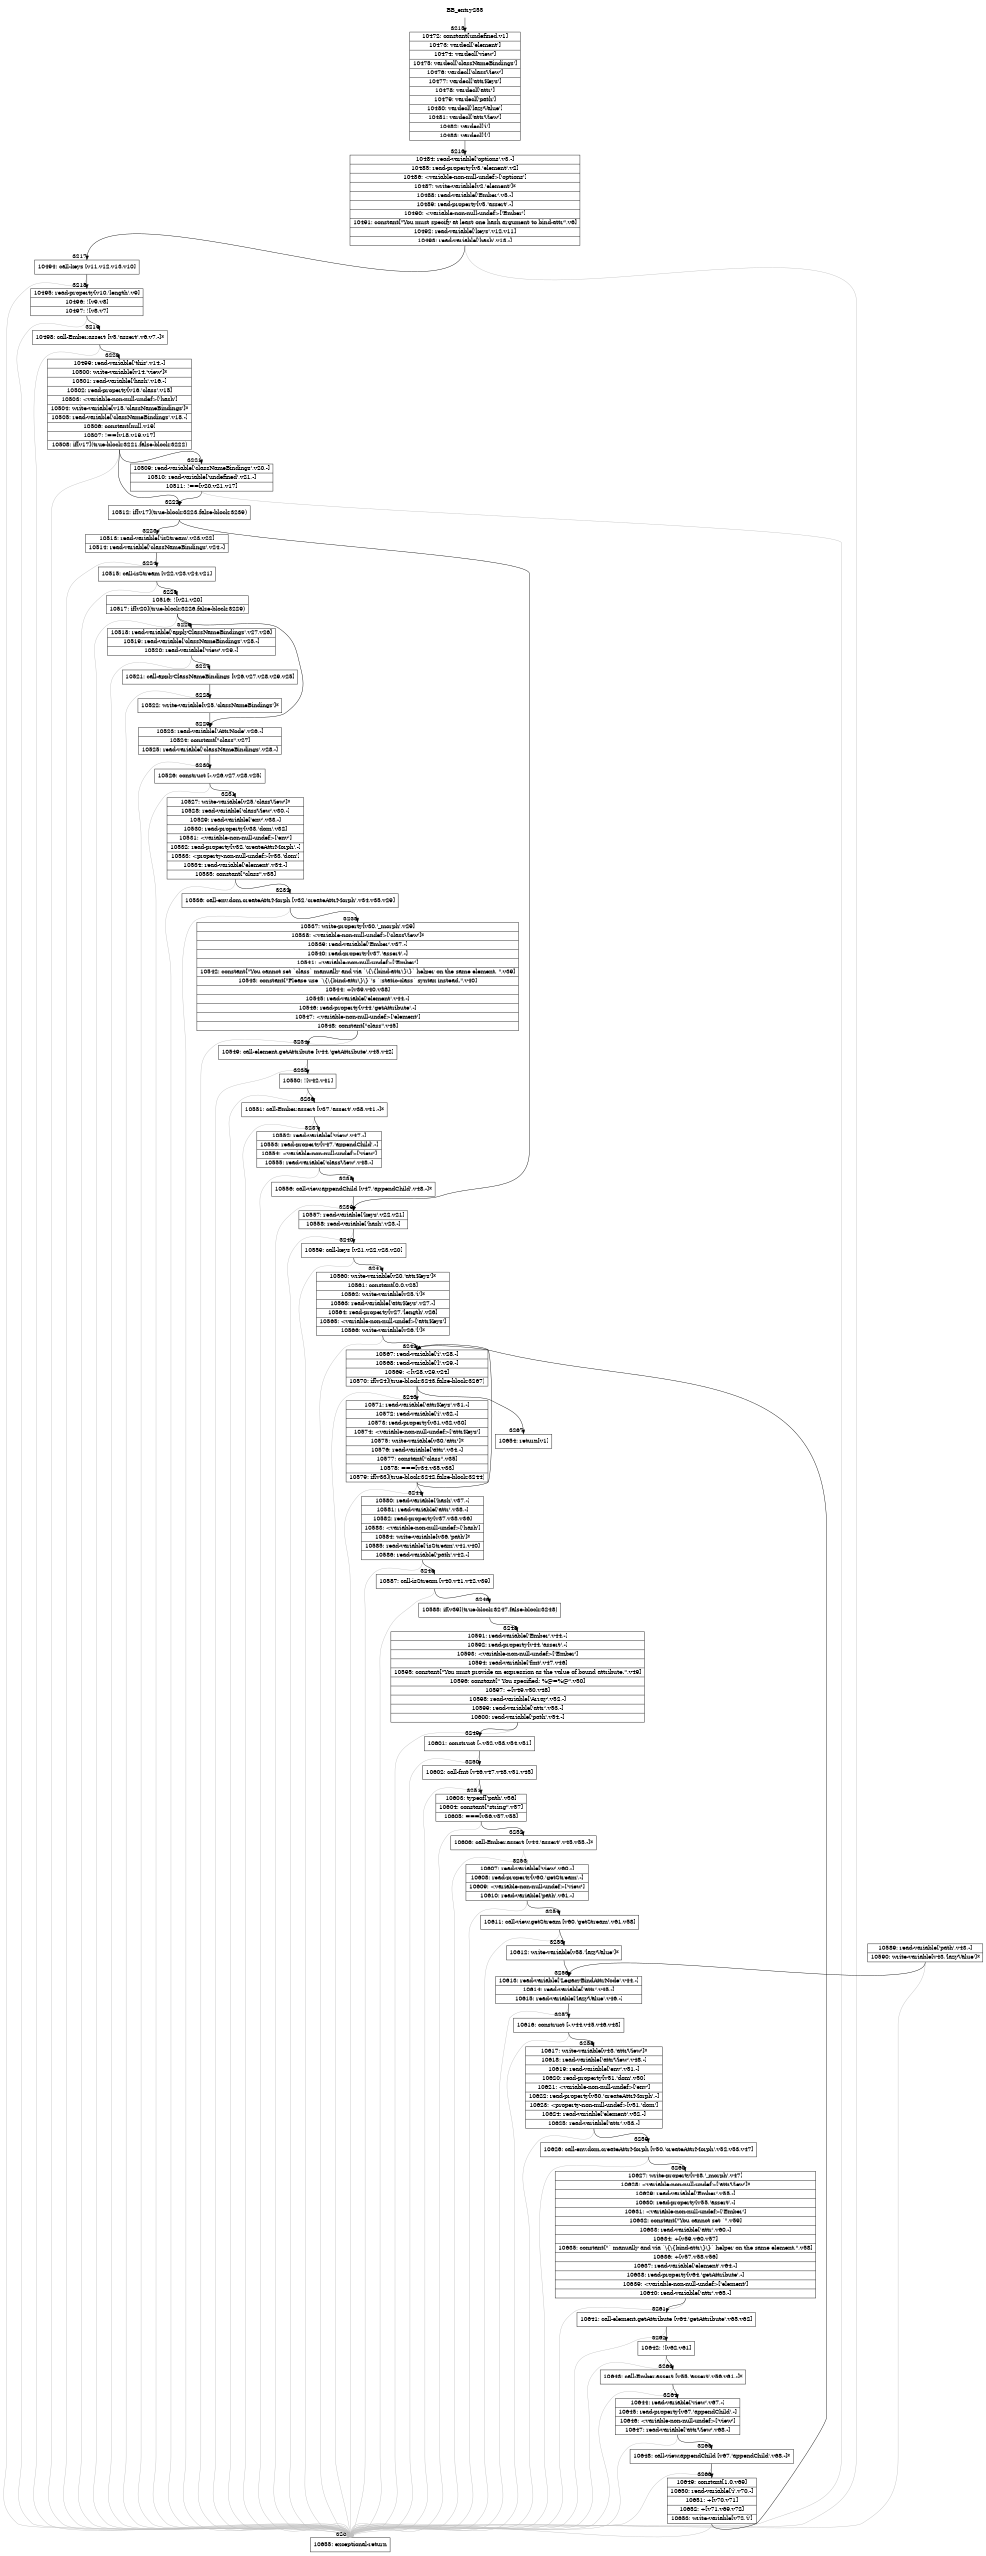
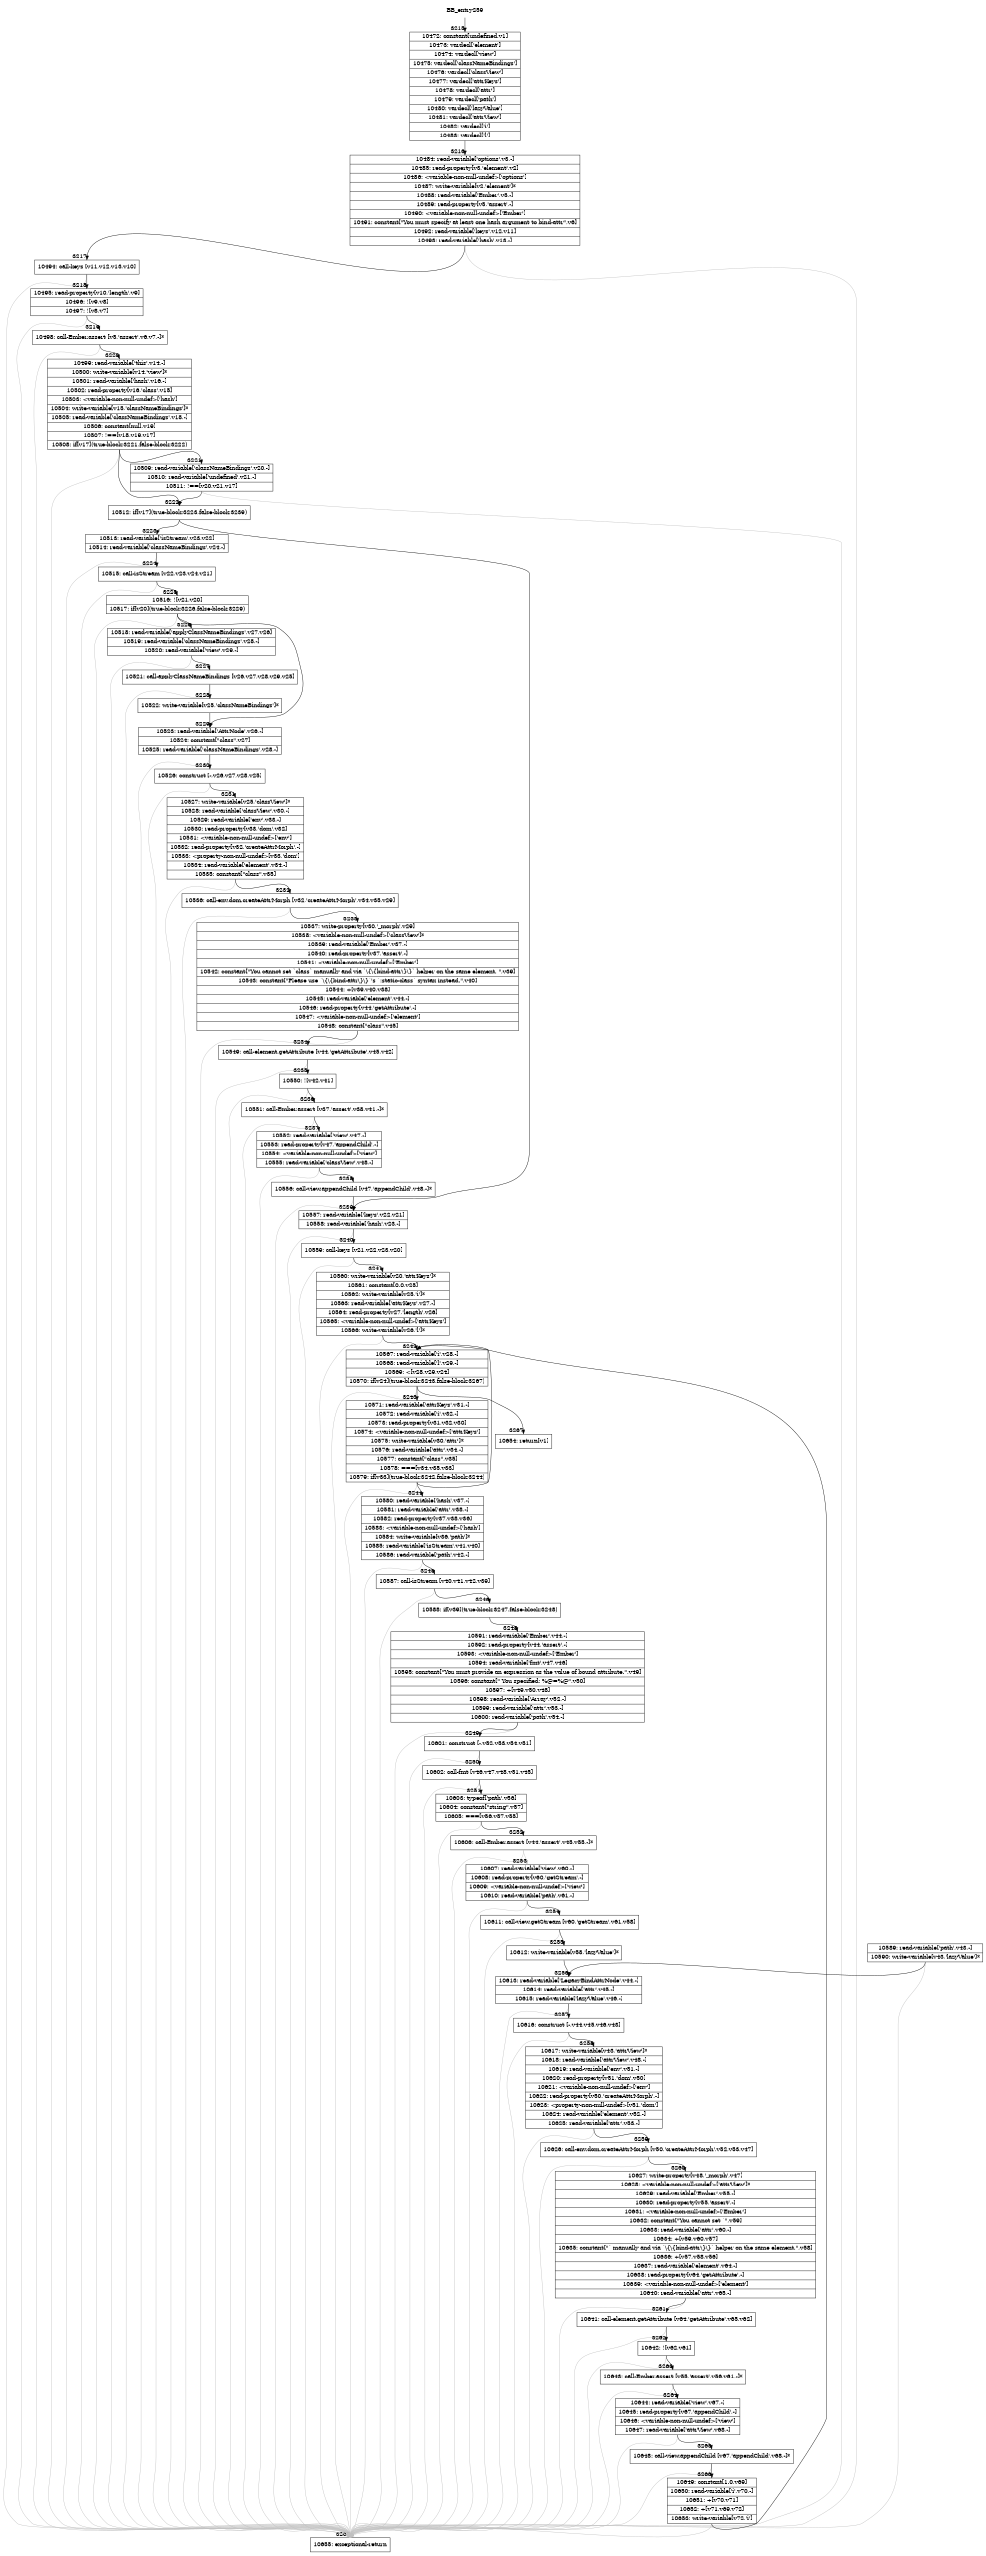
(465, 11) -> (465, 11)
